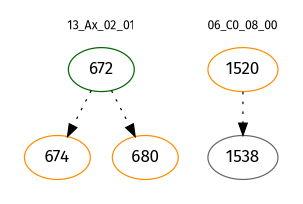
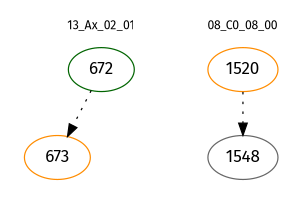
(243, 26) -> (243, 26)
(57, 157) -> (57, 157)
(145, 157) -> none
(243, 157) -> (243, 157)
